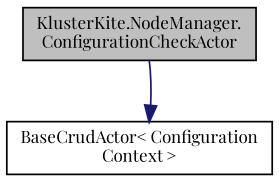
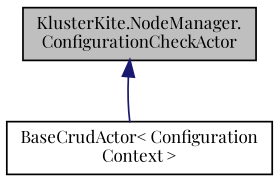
(151, 83) -> (128, 100)
